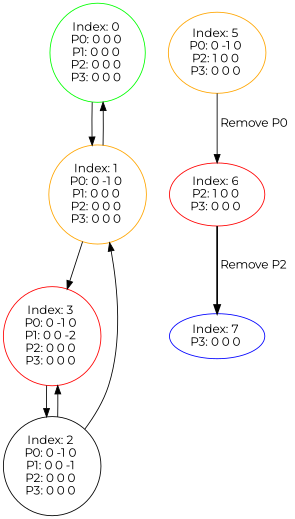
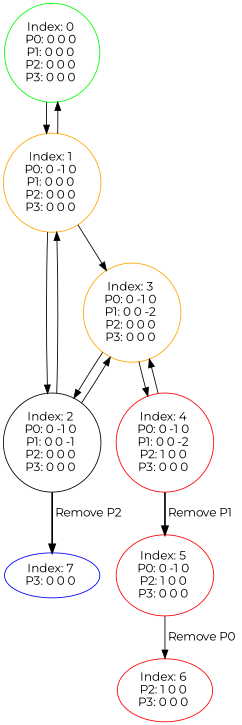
(217, 53) -> (165, 575)
(217, 265) -> (52, 518)
none -> (46, 308)
(52, 336) -> (132, 313)
none -> (165, 443)
